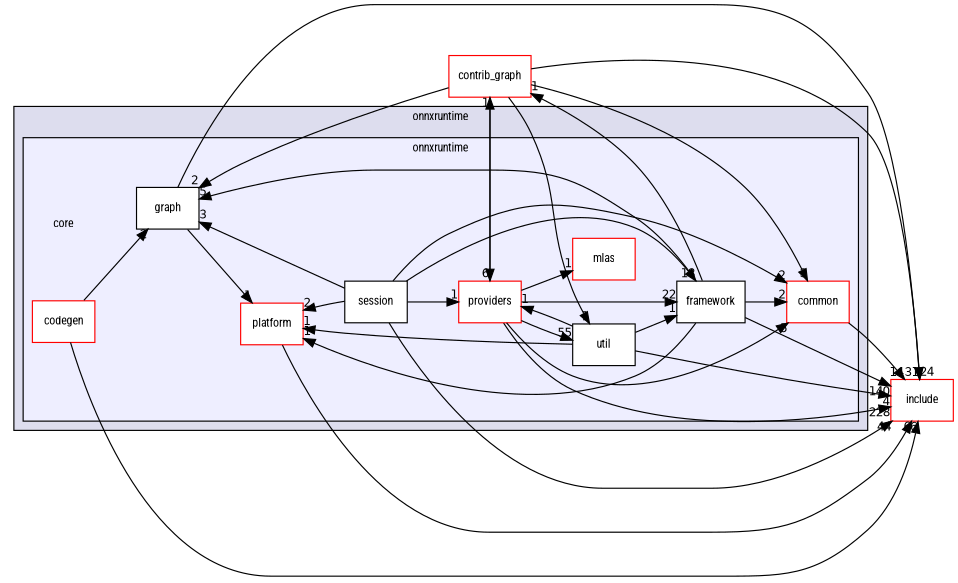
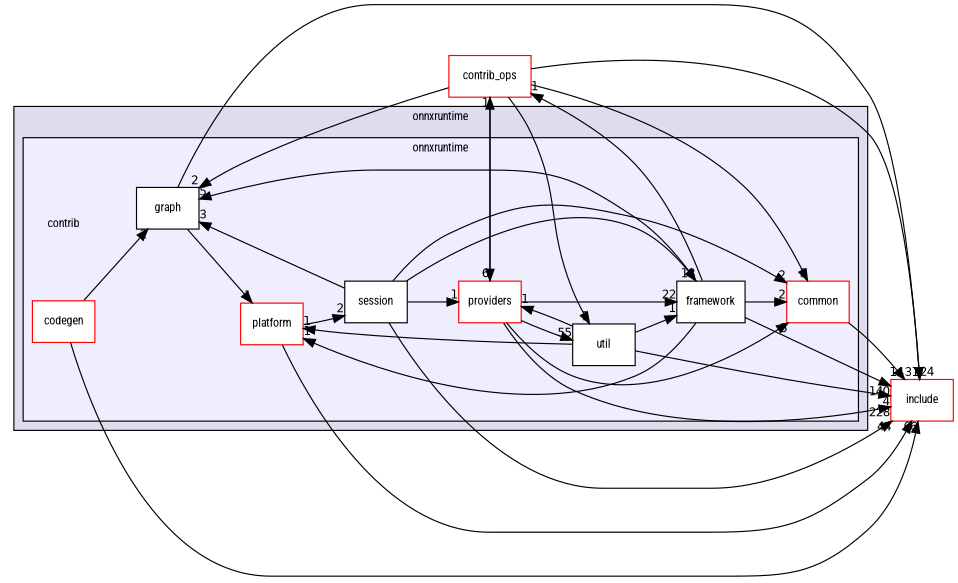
(490, 76) -> (490, 76)
(64, 224) -> (64, 224)
(604, 259) -> none
(330, 304) -> (319, 322)
